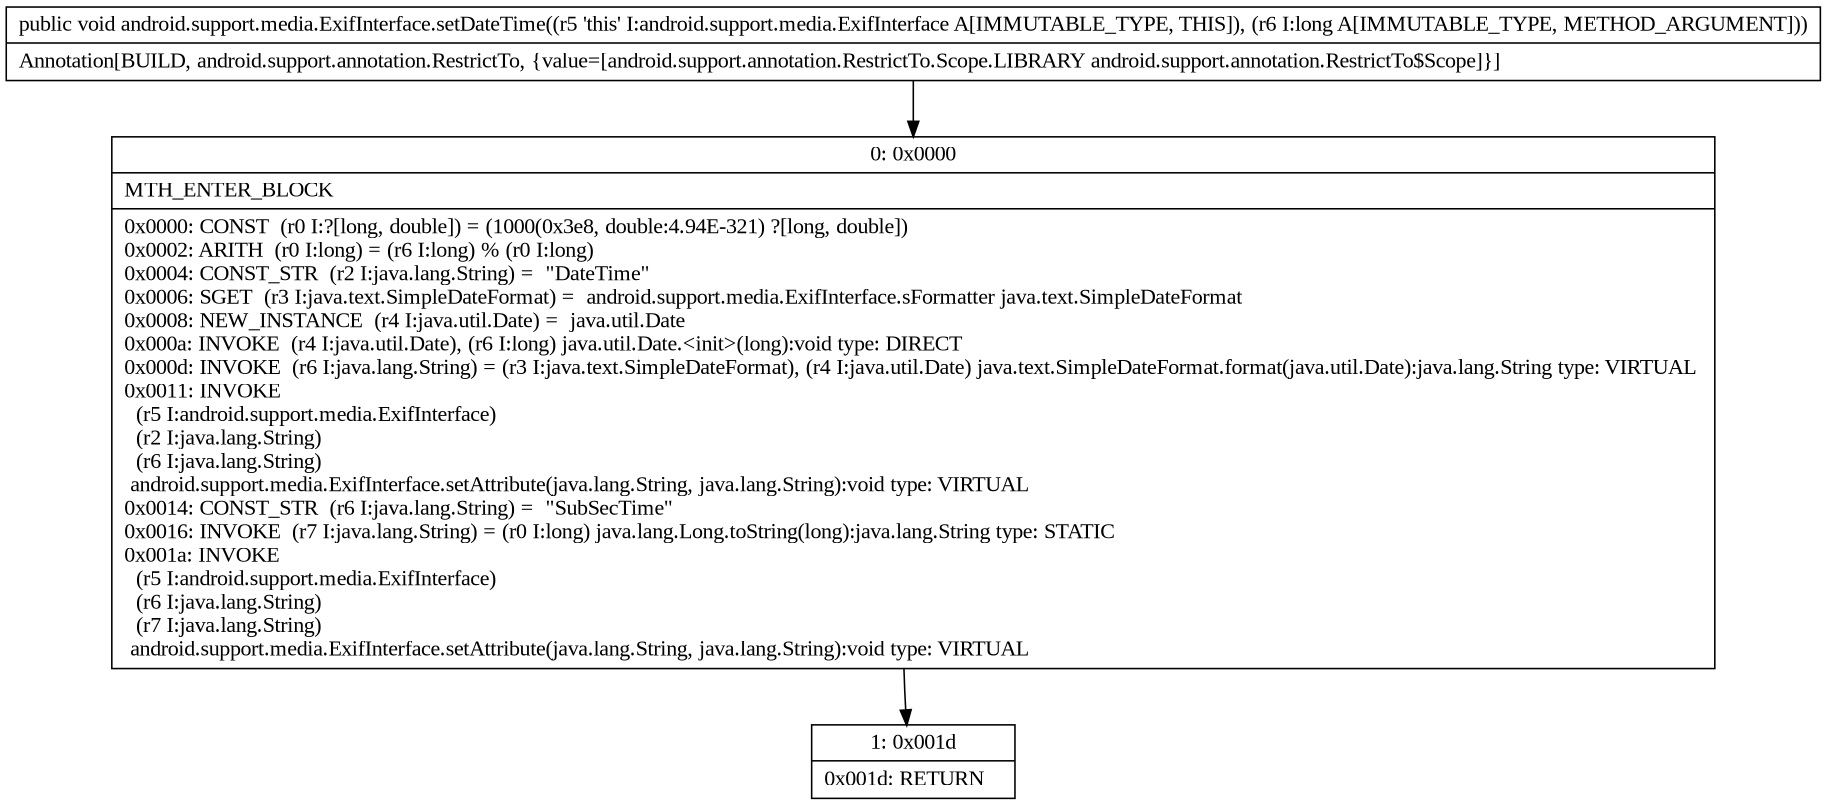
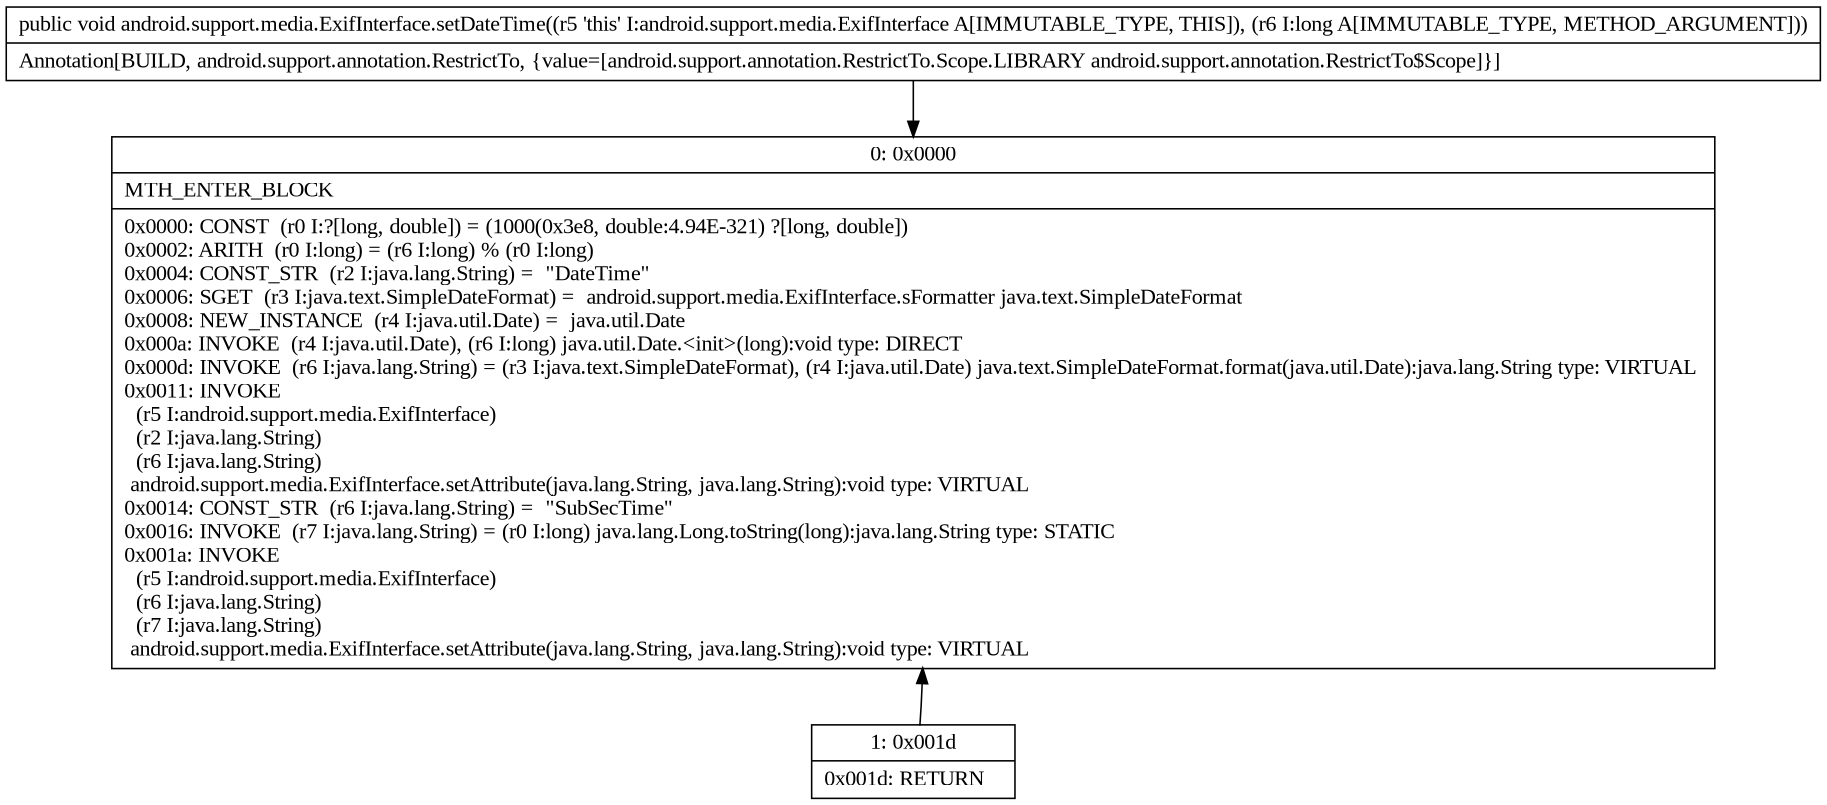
(905, 689) -> (921, 705)
